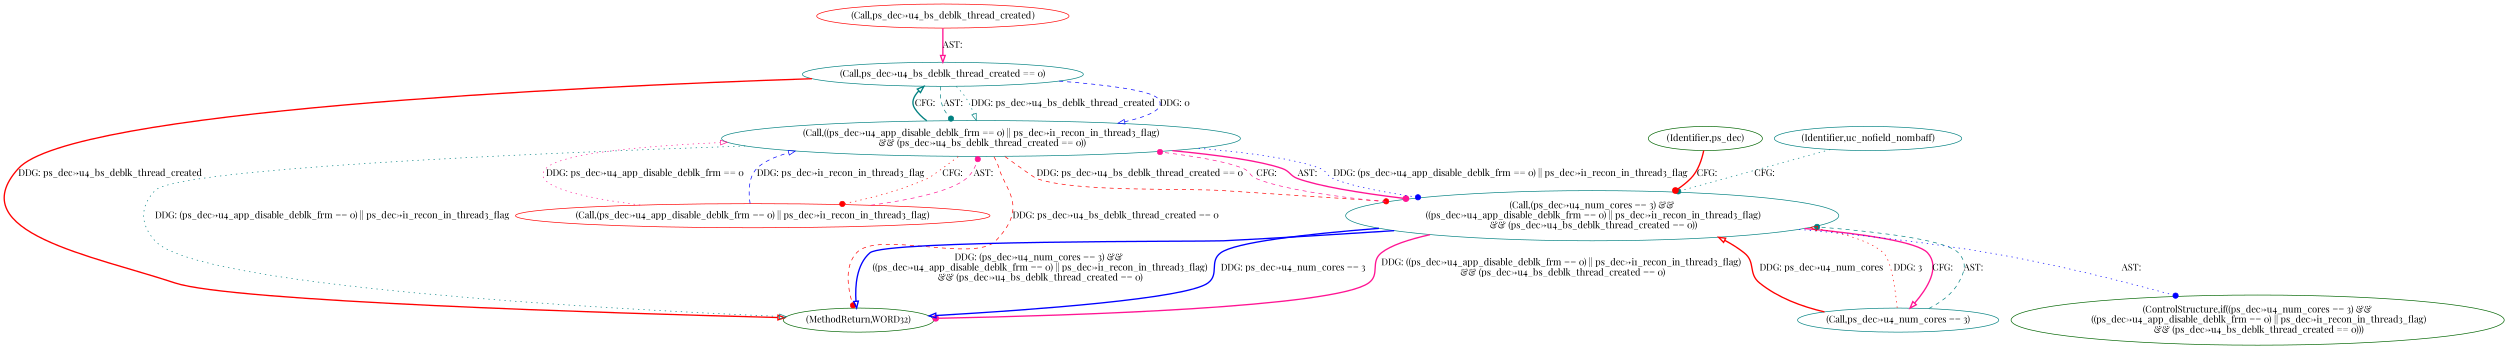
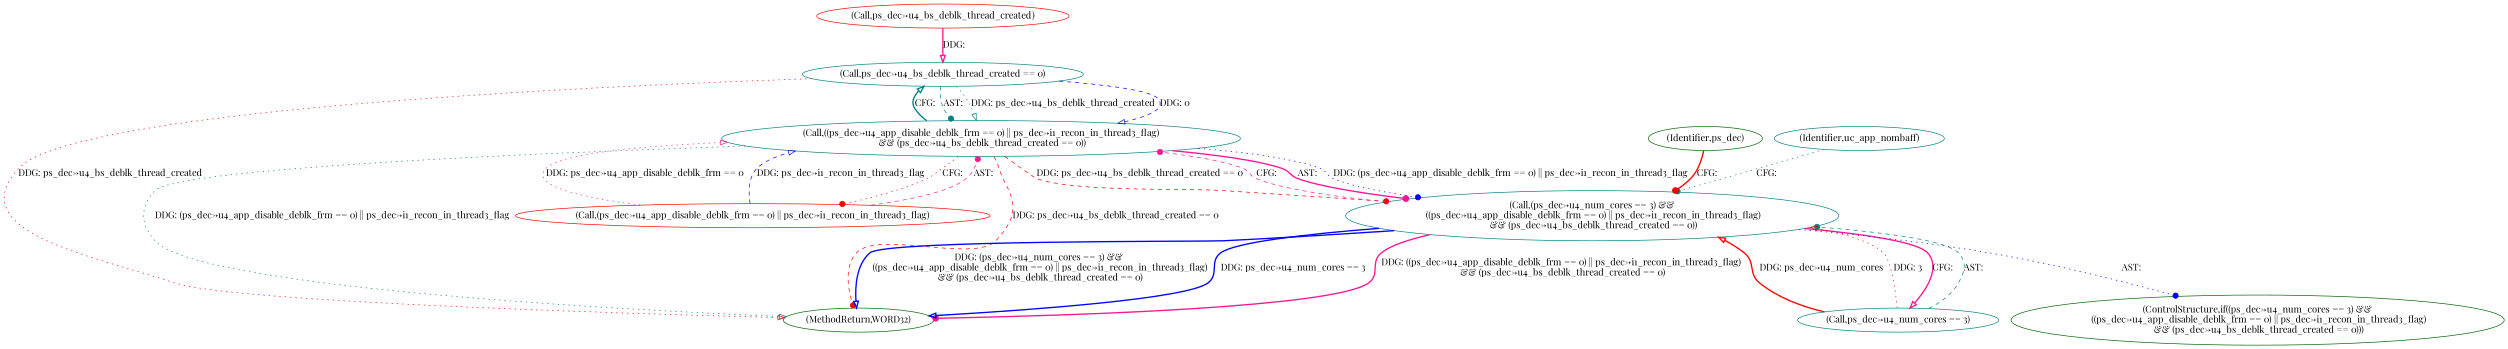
(954, 45) -> (955, 45)
(1868, 138) -> (1859, 138)
(10, 182) -> (10, 182)
